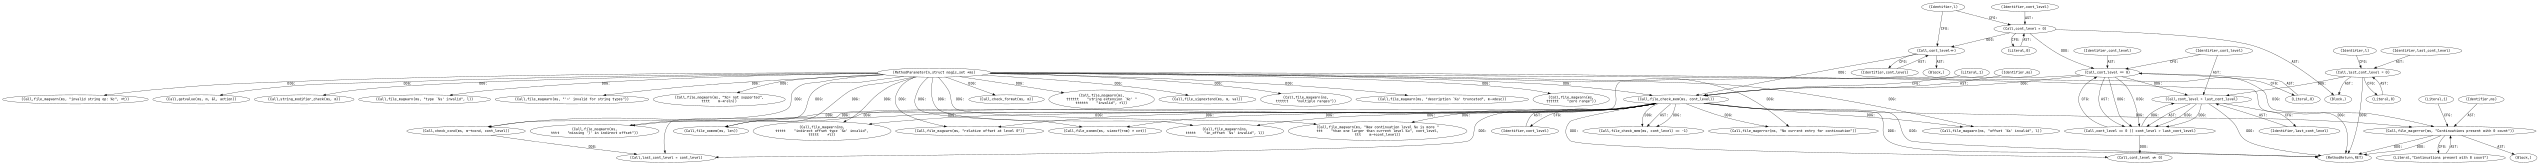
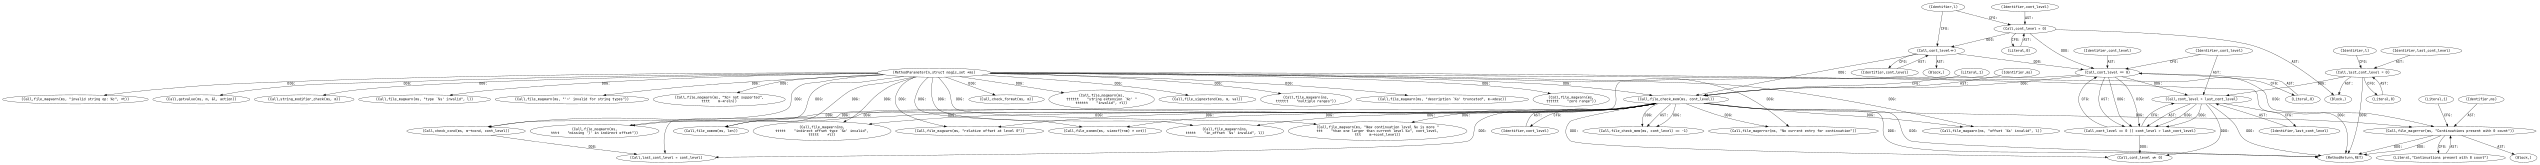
none -> (2019, 62)
(2156, 115) -> (2156, 115)
none -> (2214, 144)
